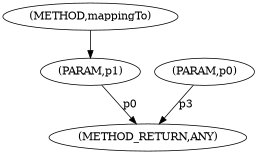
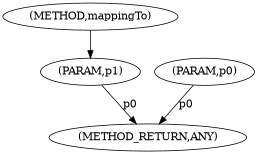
(186, 105) -> (186, 105)
